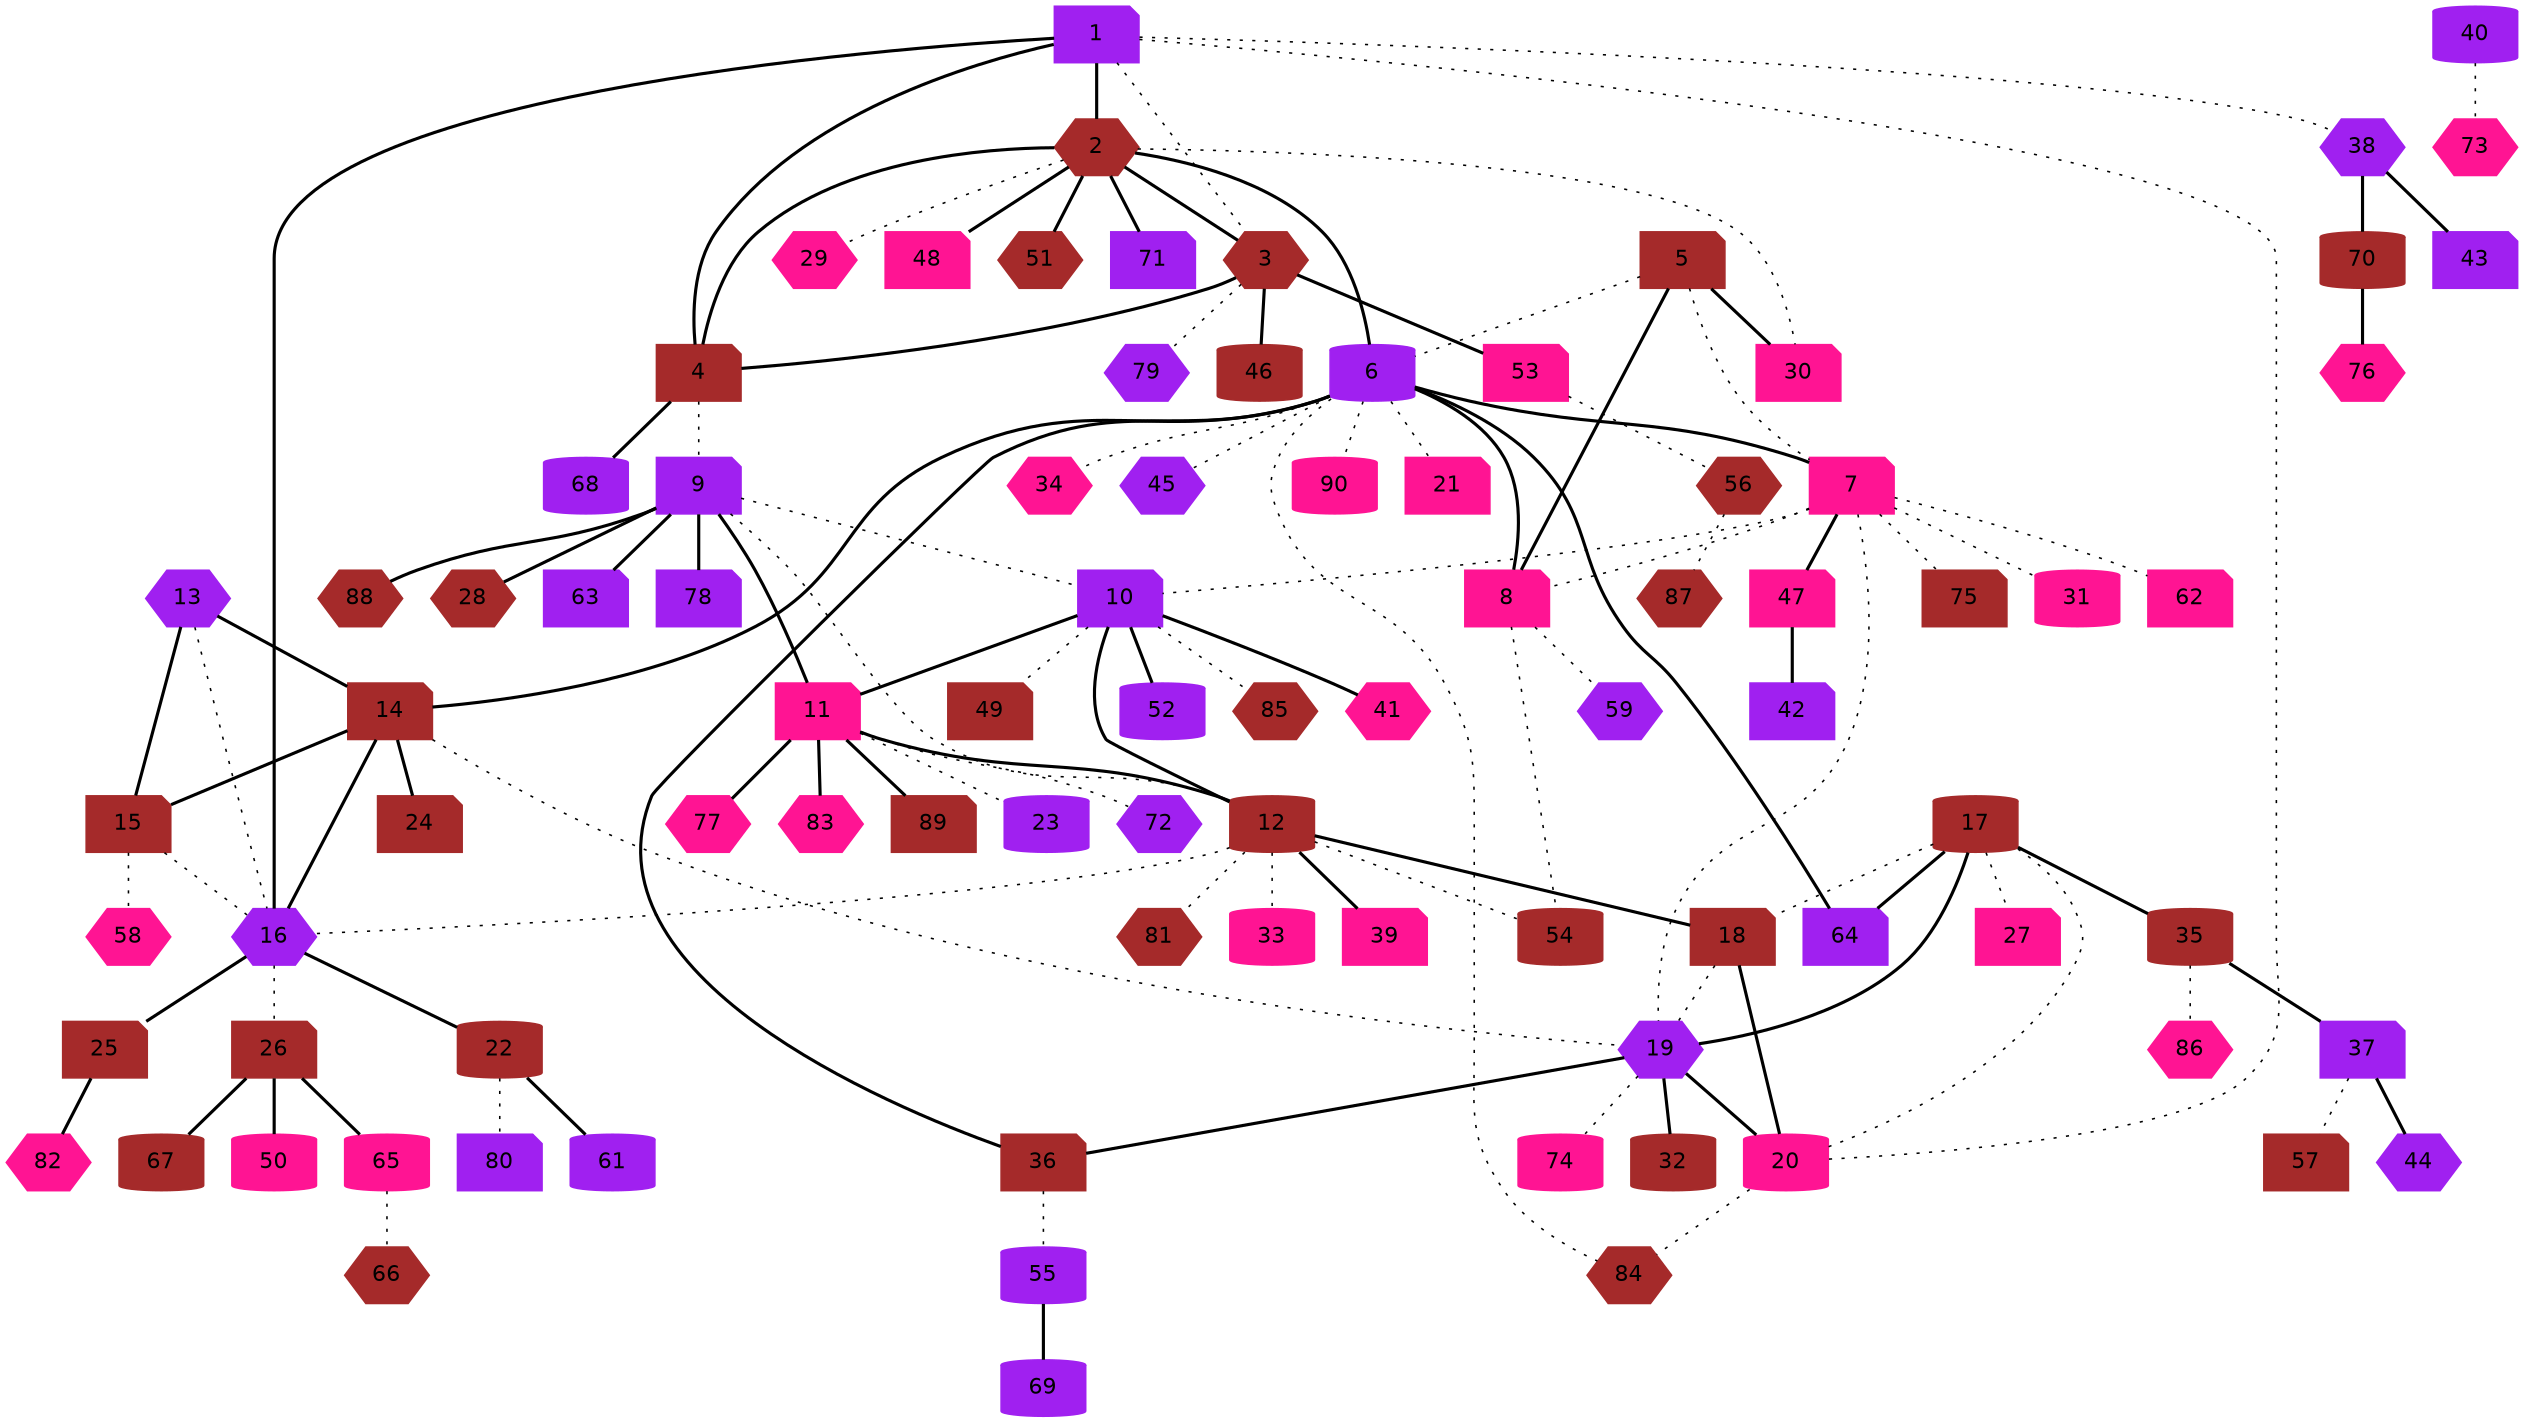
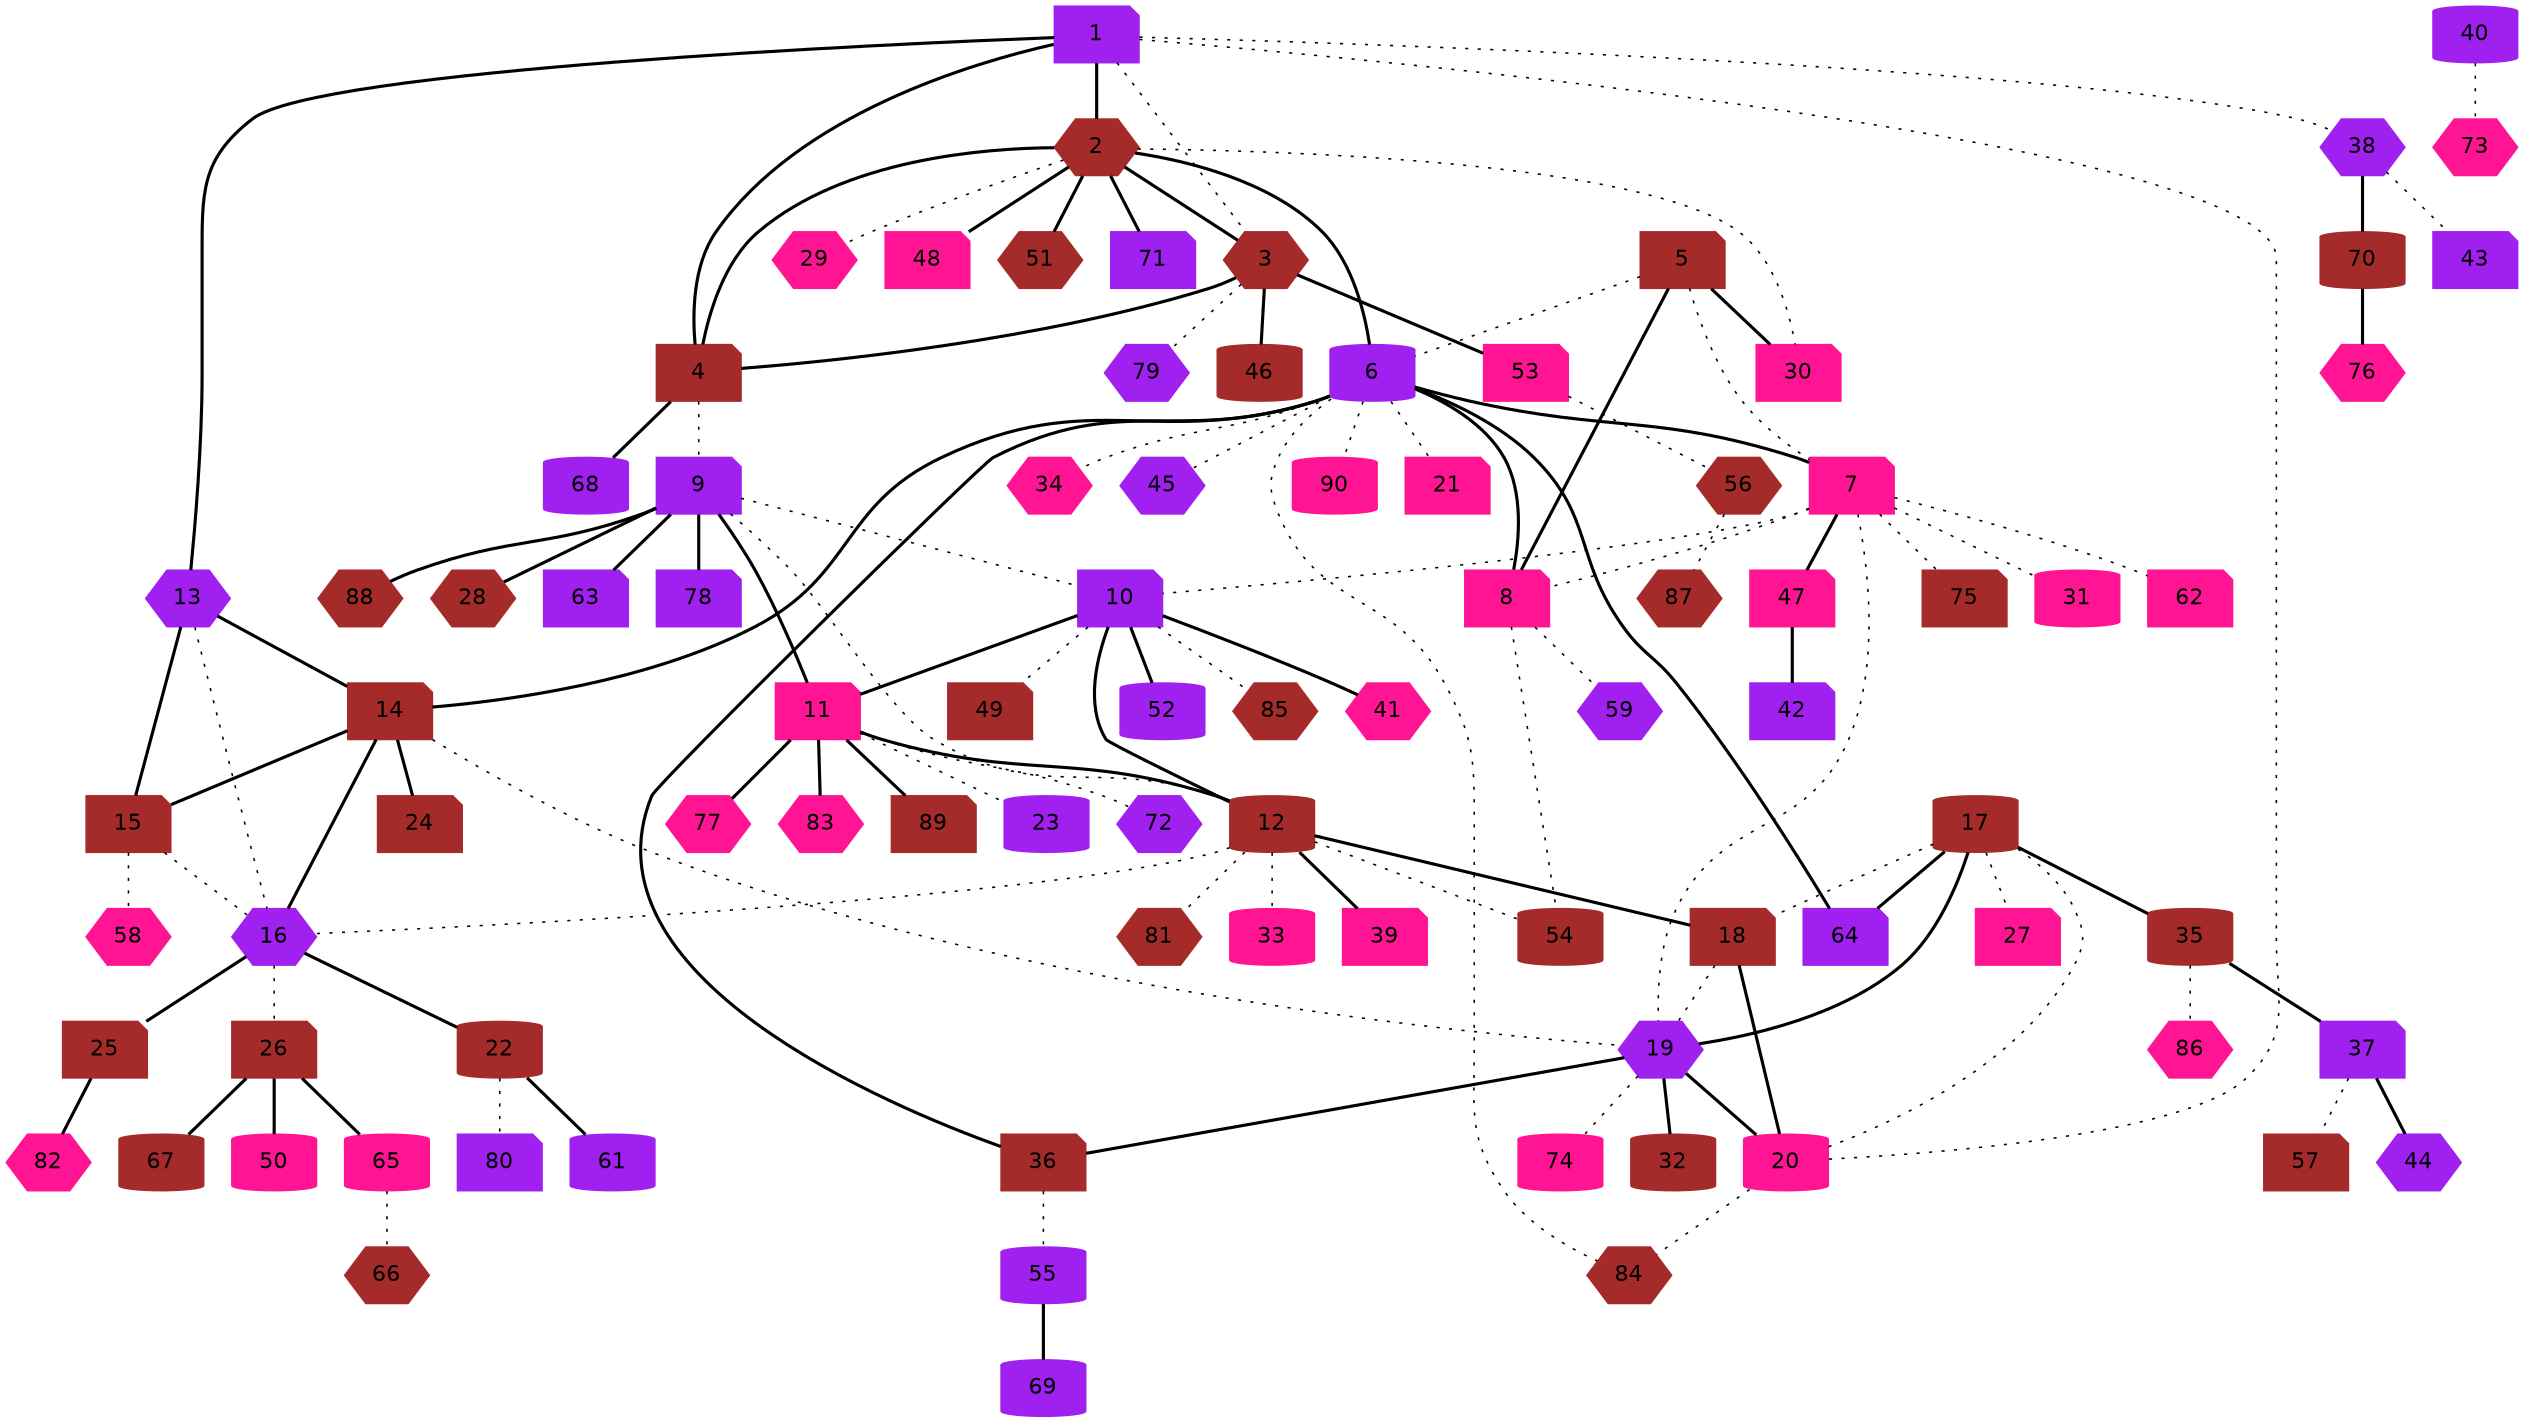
(329, 184) -> (418, 82)
(2417, 202) -> (2417, 202)
